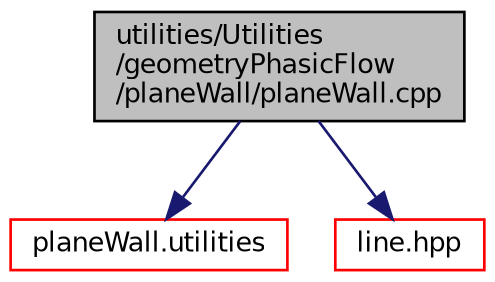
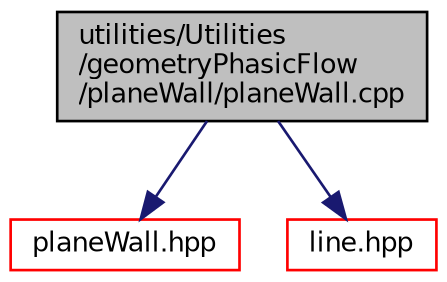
(149, 245) -> (125, 245)
